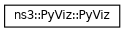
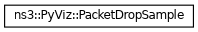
(62, 16) -> (99, 16)
